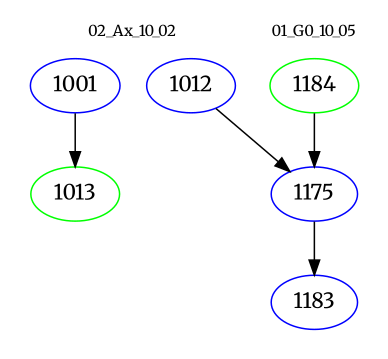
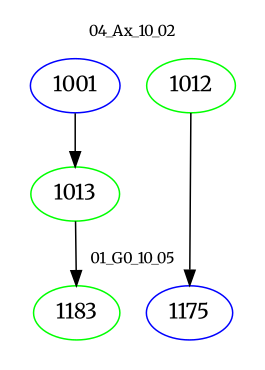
(132, 32) -> (132, 32)
(191, 86) -> (191, 86)
(314, 86) -> none
(314, 241) -> (76, 254)
(314, 302) -> (77, 313)
